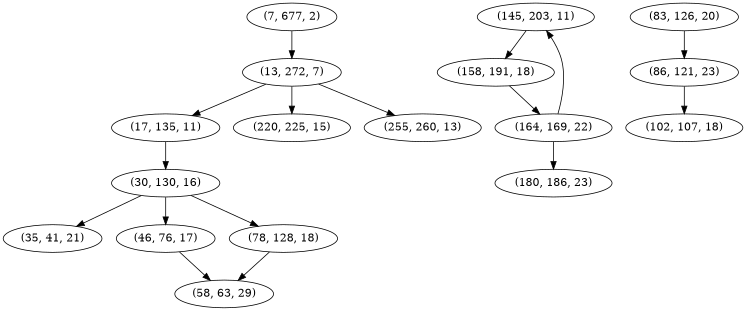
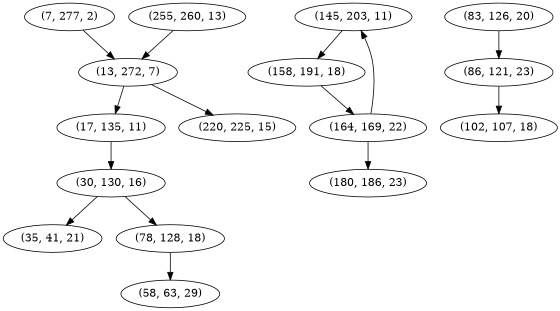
(292, 17) -> (70, 17)
(353, 98) -> (160, 42)
(166, 239) -> none
